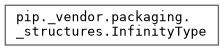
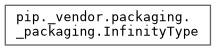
(112, 25) -> (108, 25)
